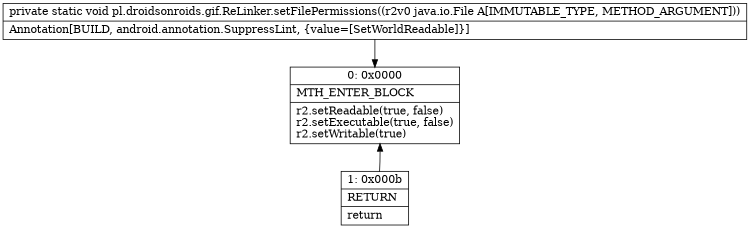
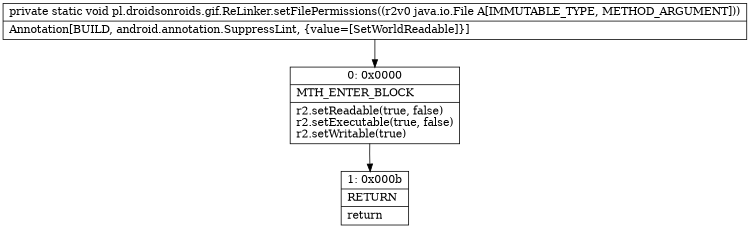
(380, 162) -> (370, 154)
